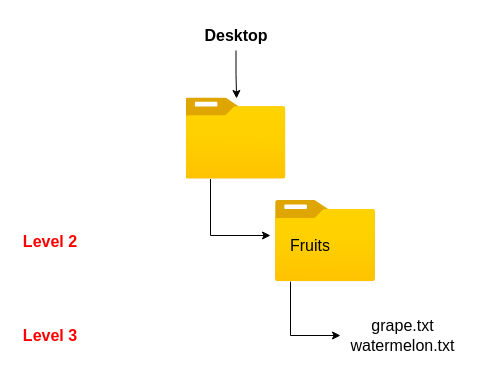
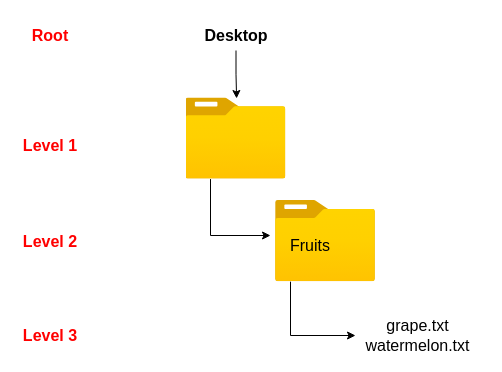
none -> (51, 36)
none -> (51, 146)
(403, 336) -> (418, 336)
